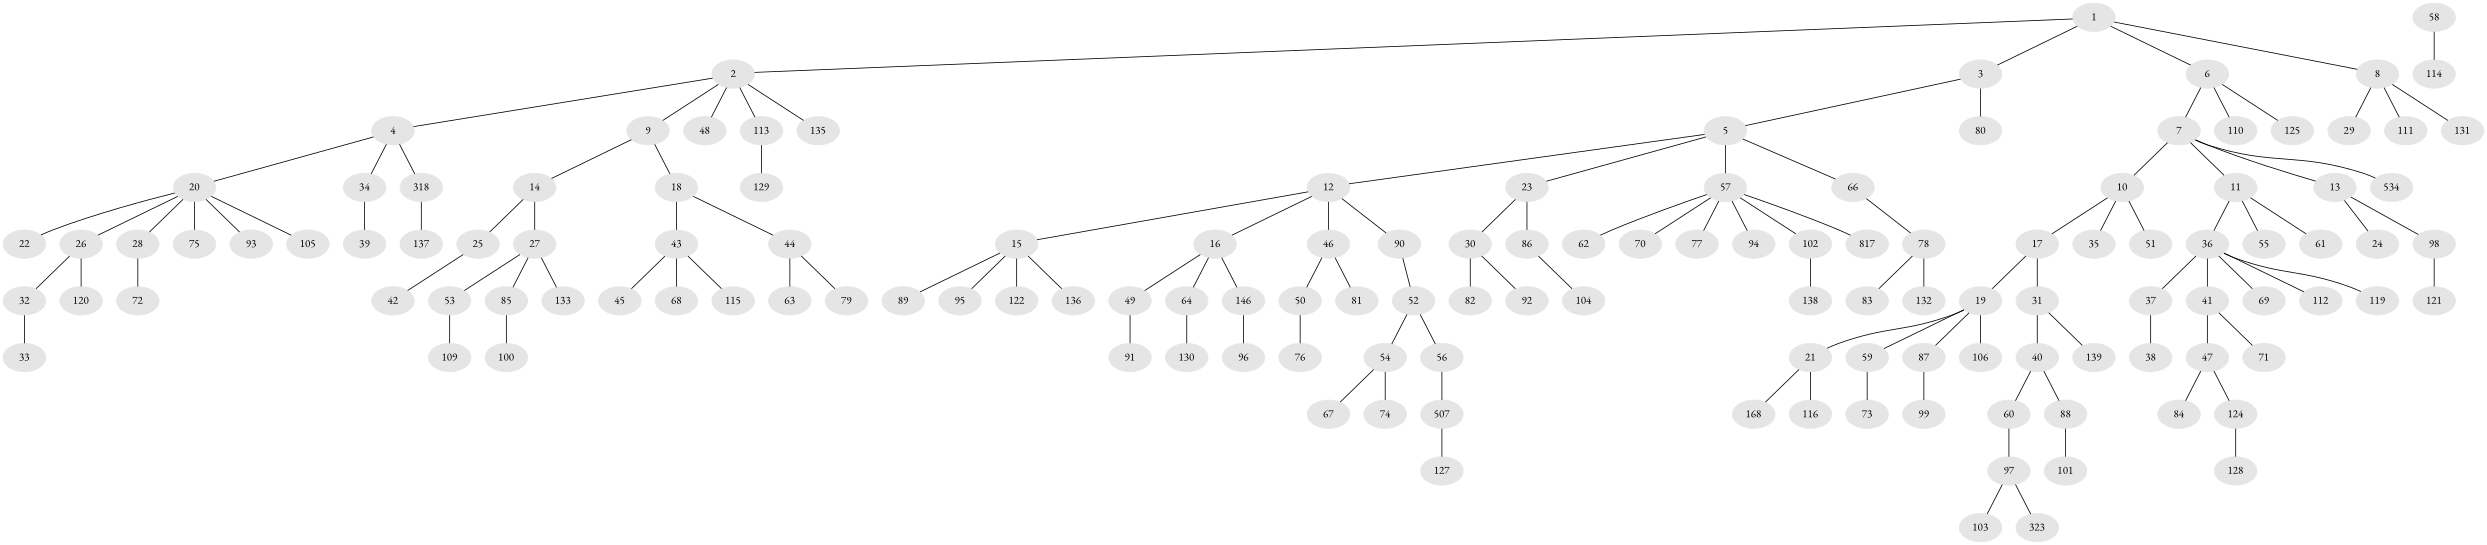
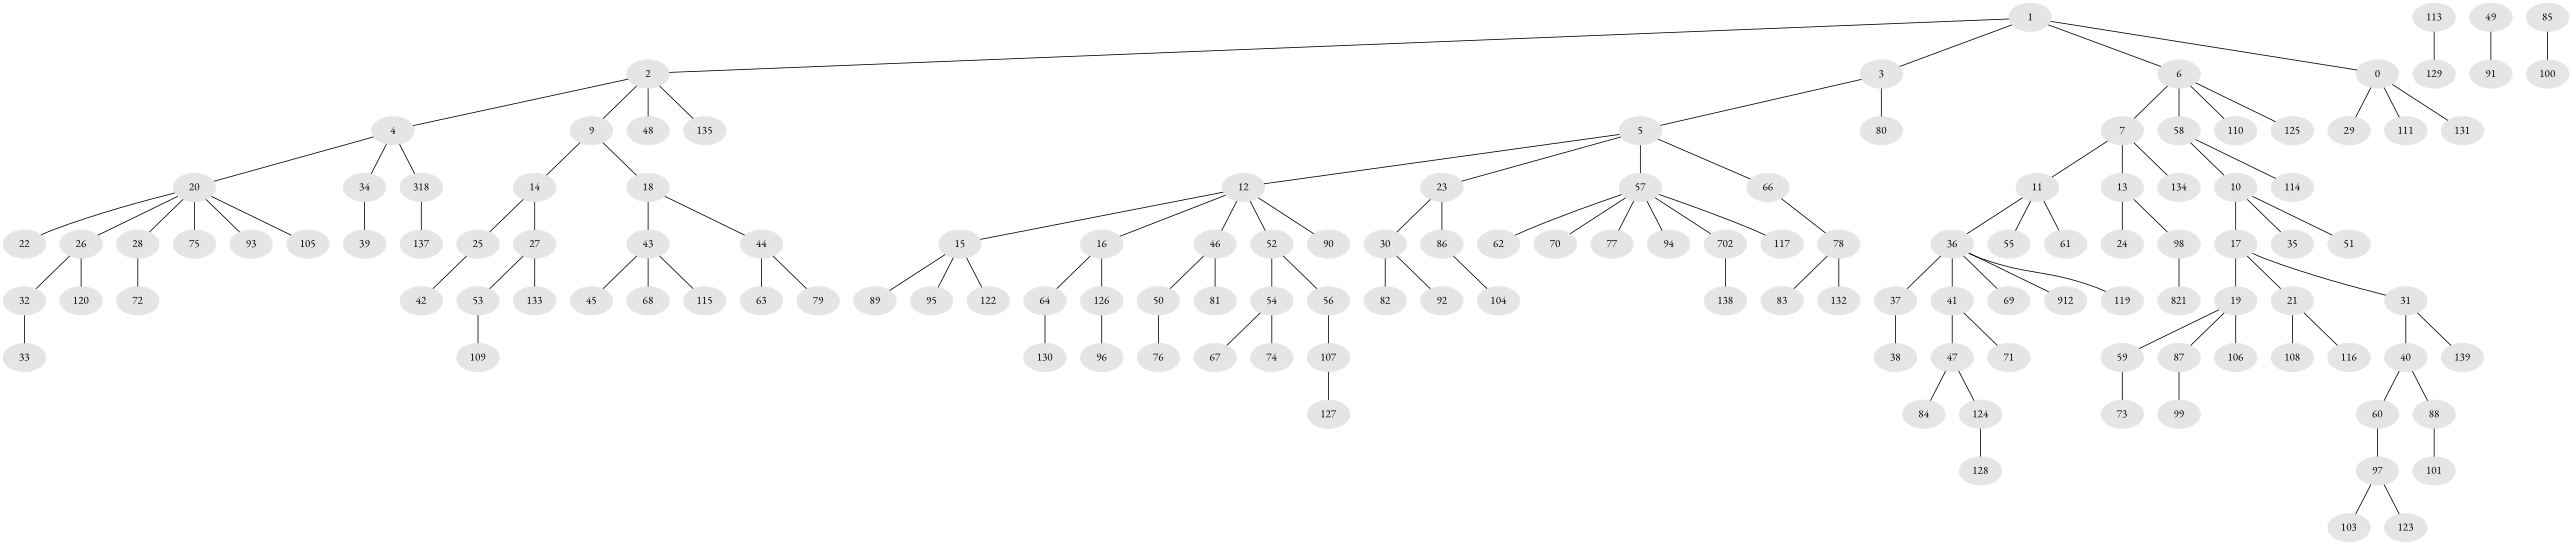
(2377, 74) -> (2377, 74)
(747, 102) -> none
none -> (2179, 102)
(2151, 159) -> (2207, 159)
(2392, 187) -> (2179, 187)
(1810, 244) -> (1725, 244)
(1867, 244) -> (1782, 244)
(521, 273) -> none
(1173, 273) -> none
(1407, 273) -> (1258, 216)
(1073, 301) -> none
(1243, 301) -> (1102, 301)
(2321, 301) -> (2066, 301)
(2434, 301) -> (2179, 301)
(1896, 329) -> (2264, 272)
(1442, 414) -> (1329, 358)
(1754, 414) -> (2292, 358)
(2037, 528) -> (2406, 528)
